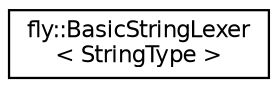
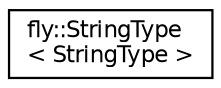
(139, 44) -> (111, 44)
